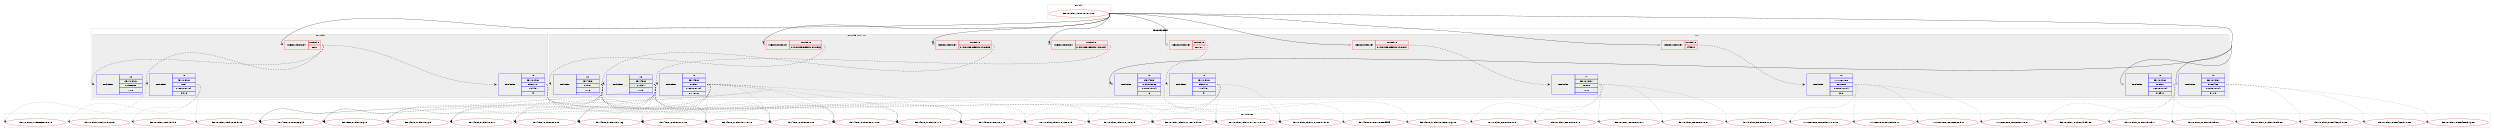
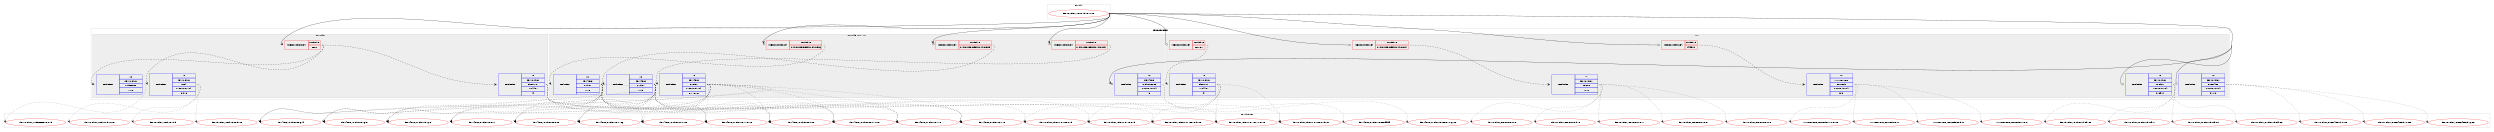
(355, 122) -> (355, 122)
